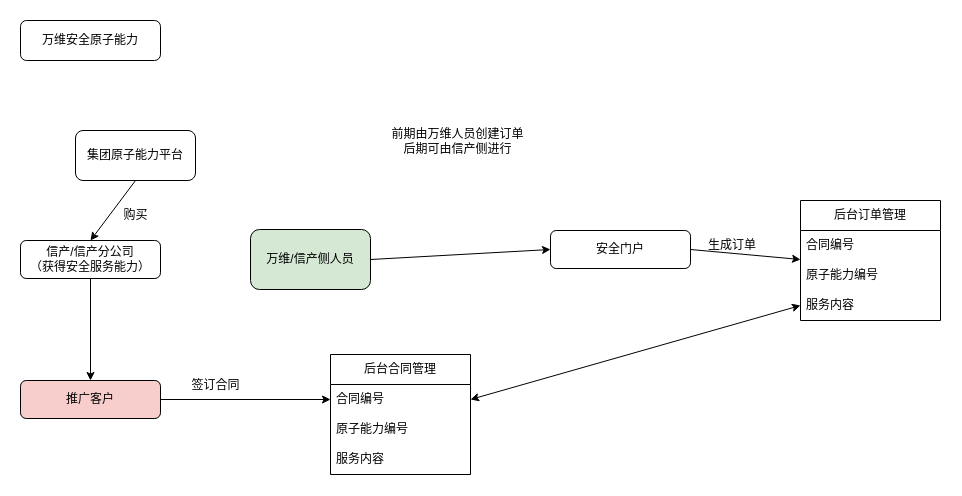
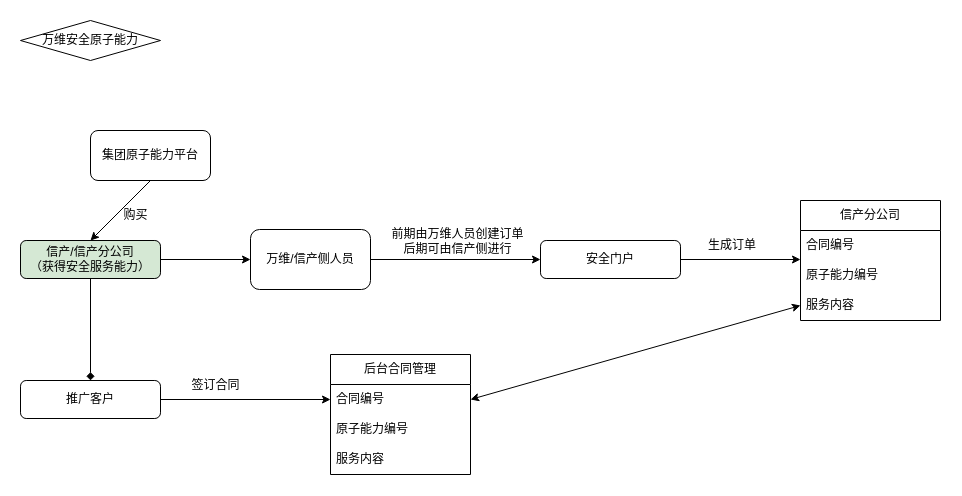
(91, 41) -> (91, 41)
(458, 142) -> (458, 242)
(136, 156) -> (151, 156)
(871, 216) -> (871, 216)
(621, 250) -> (611, 260)
(91, 260) -> (91, 260)
none -> (202, 260)
(311, 260) -> (311, 260)
(91, 372) -> (91, 372)
(91, 400) -> (91, 400)
